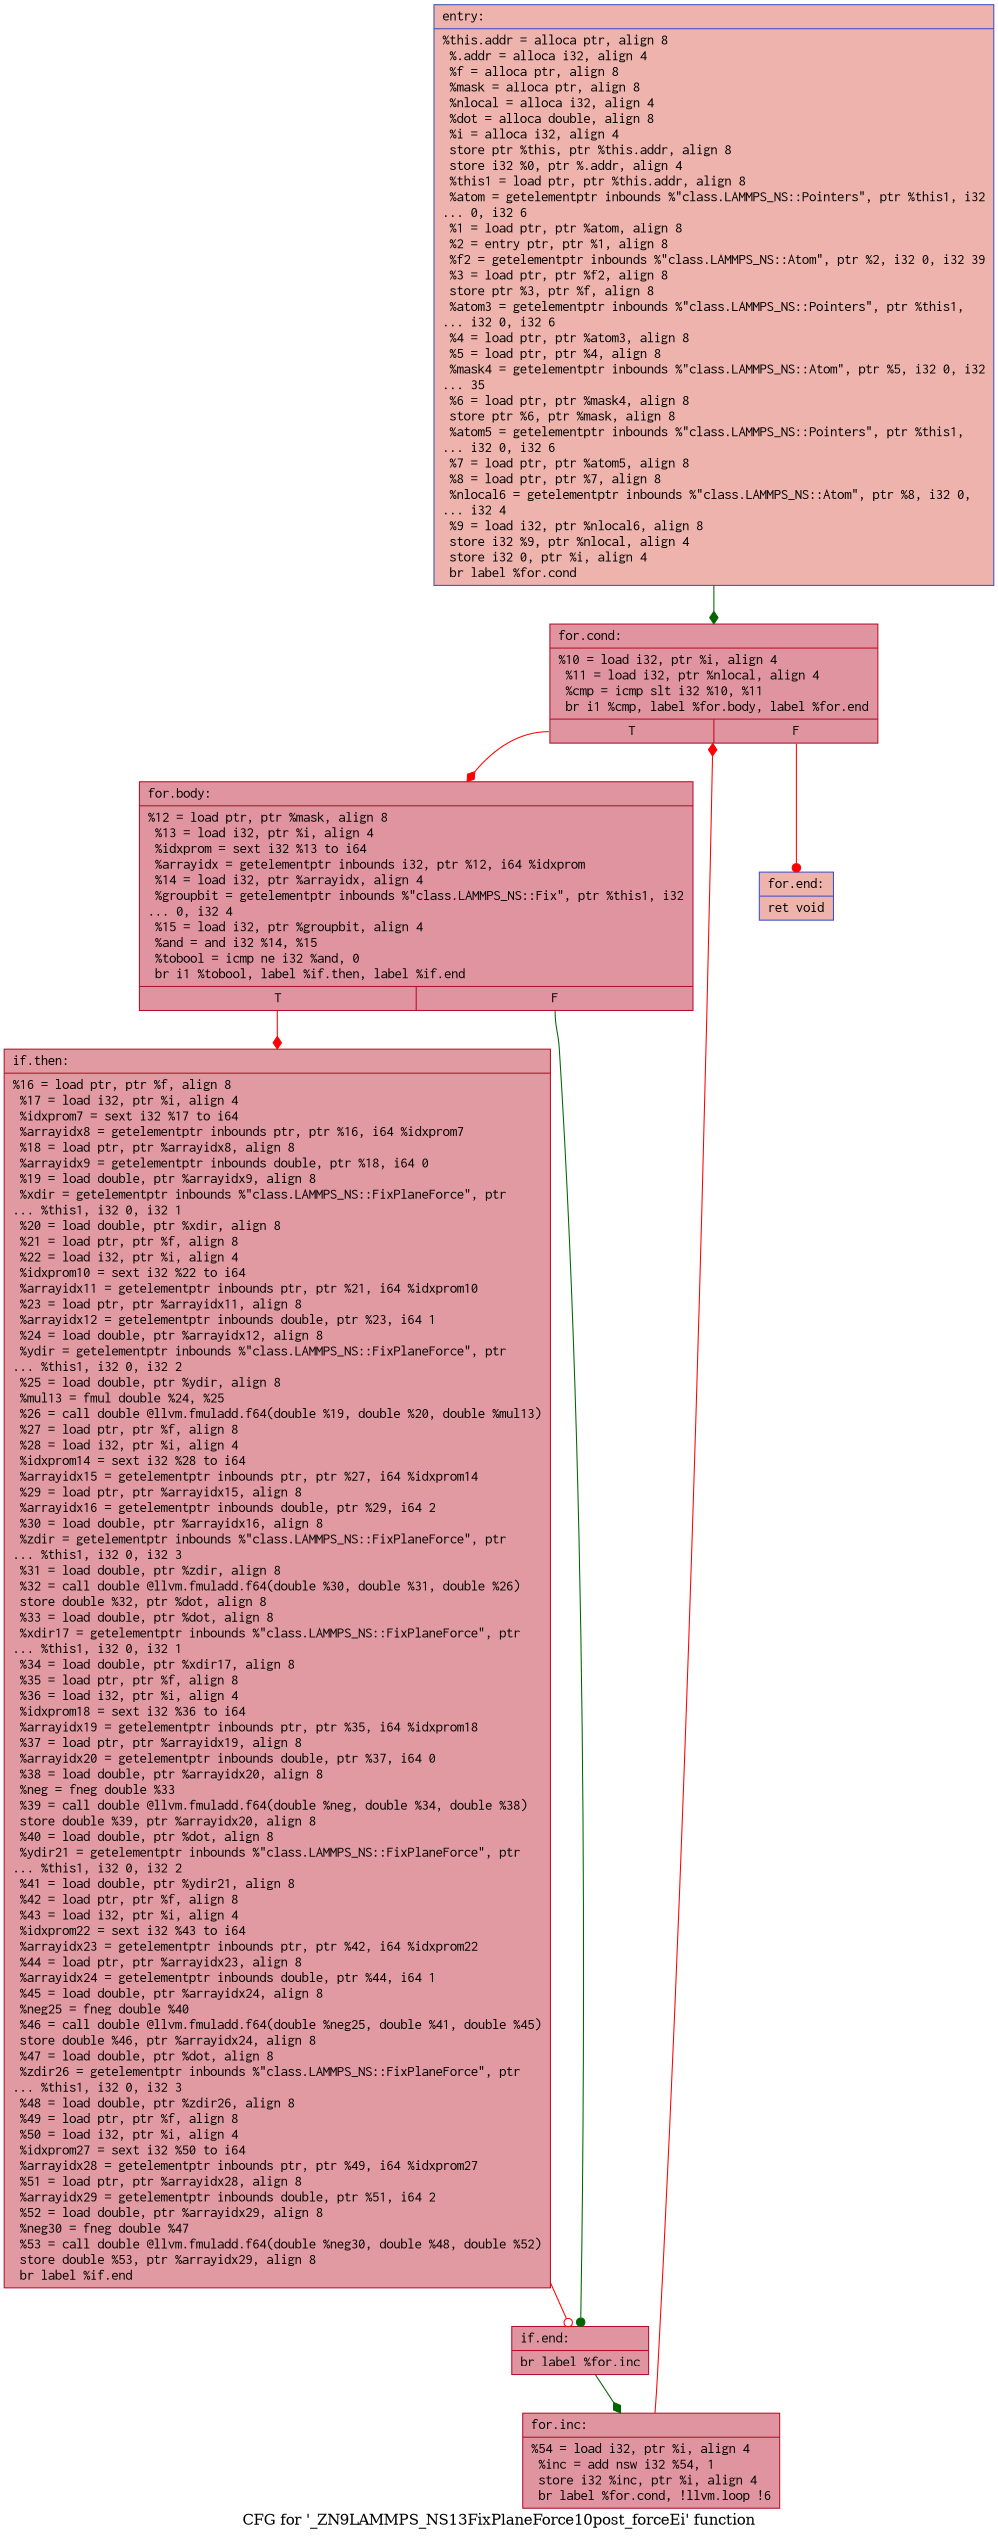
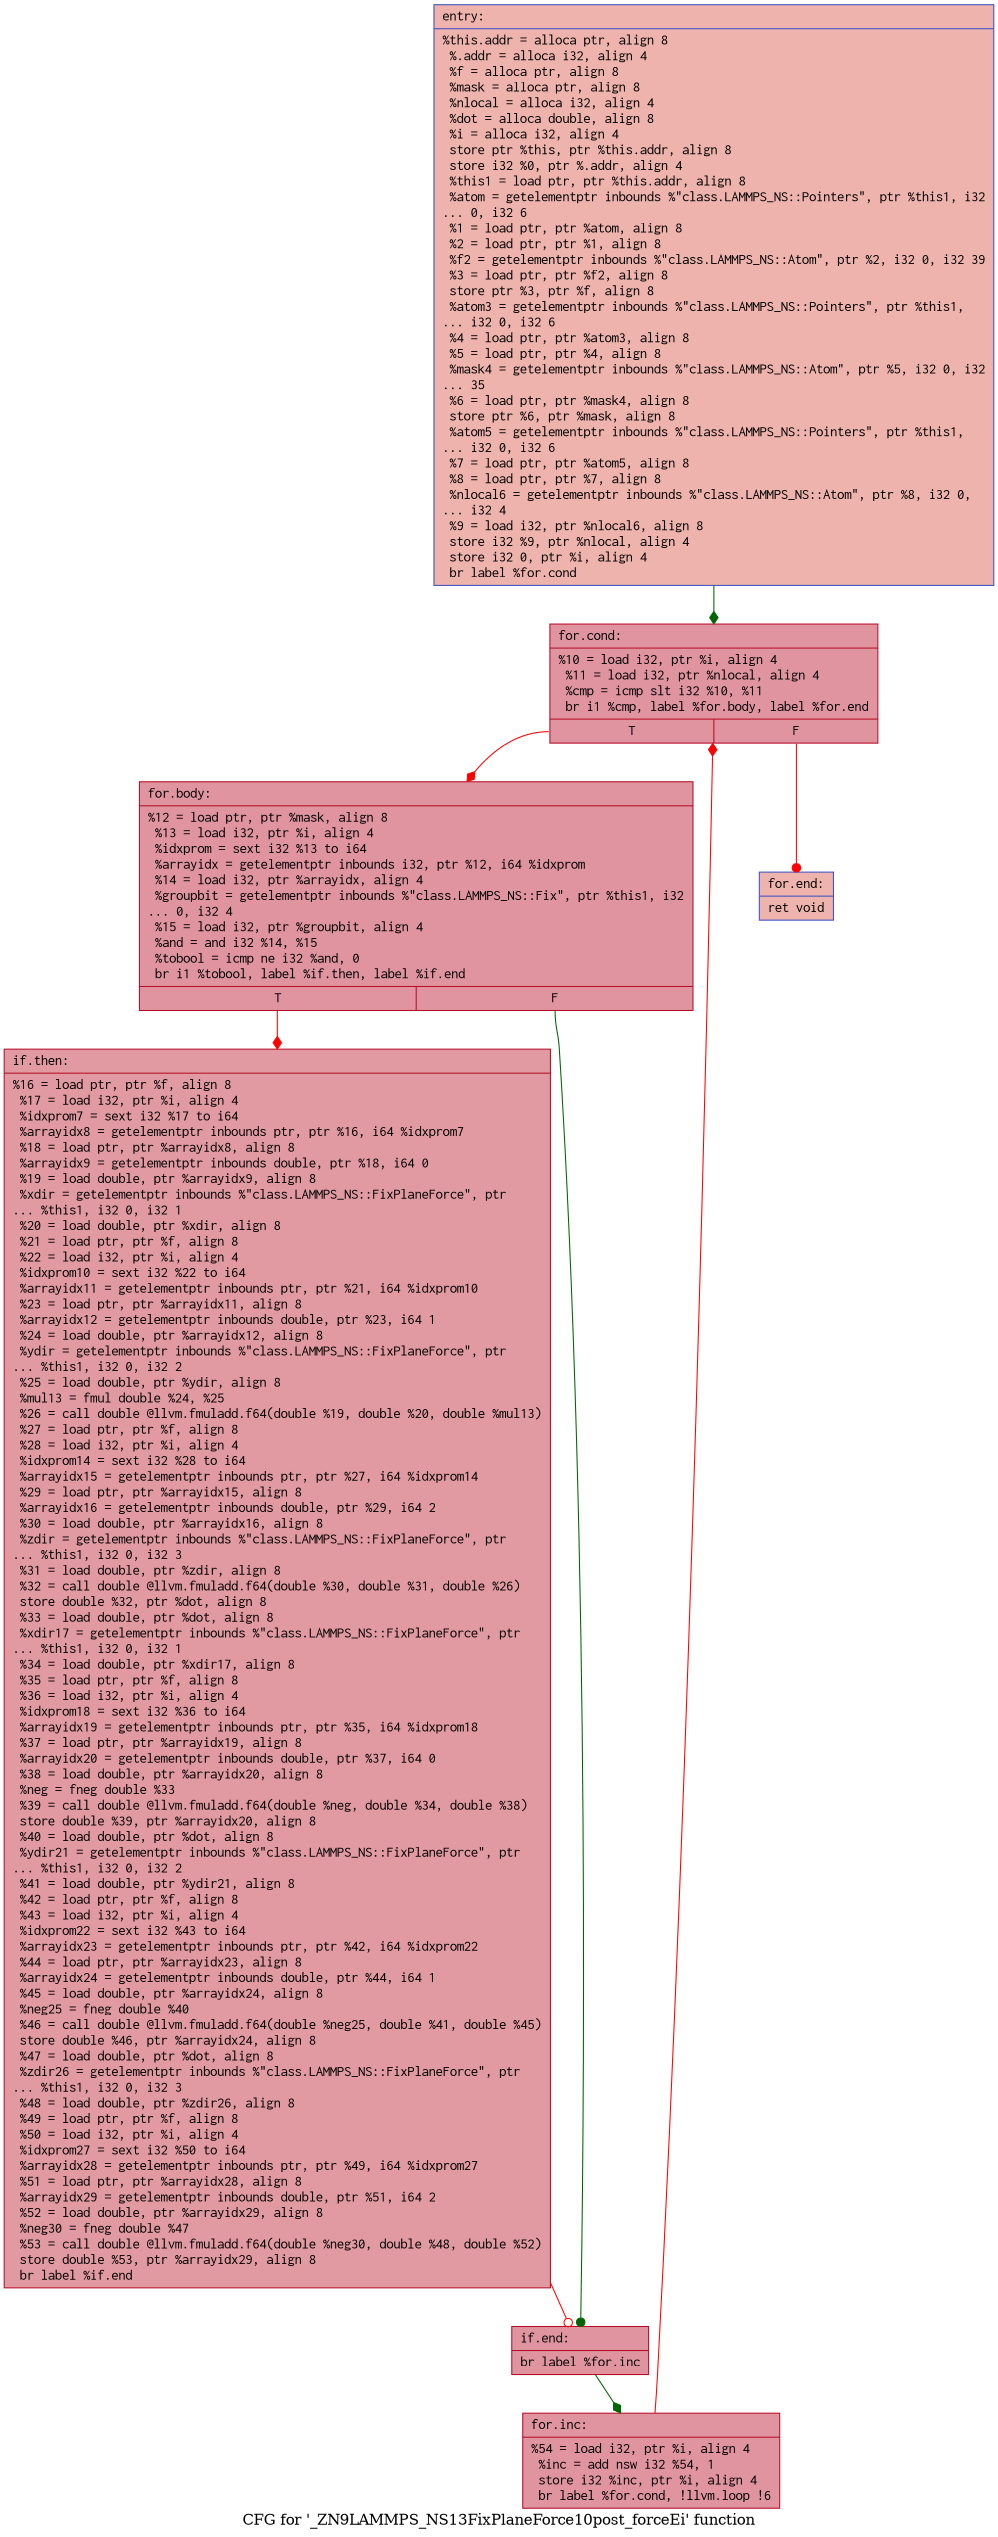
(556, 244) -> (552, 244)
